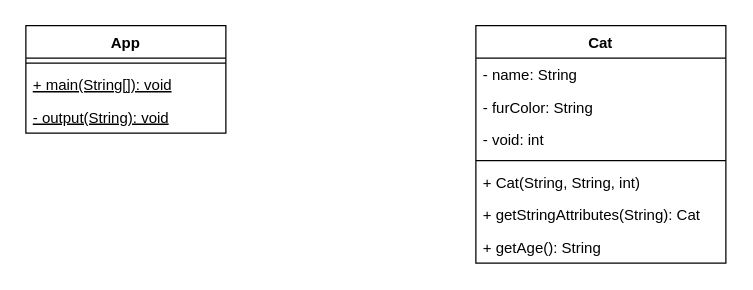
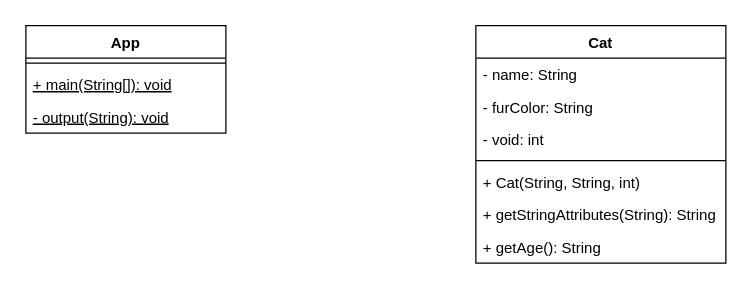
(614, 215) -> (624, 215)
